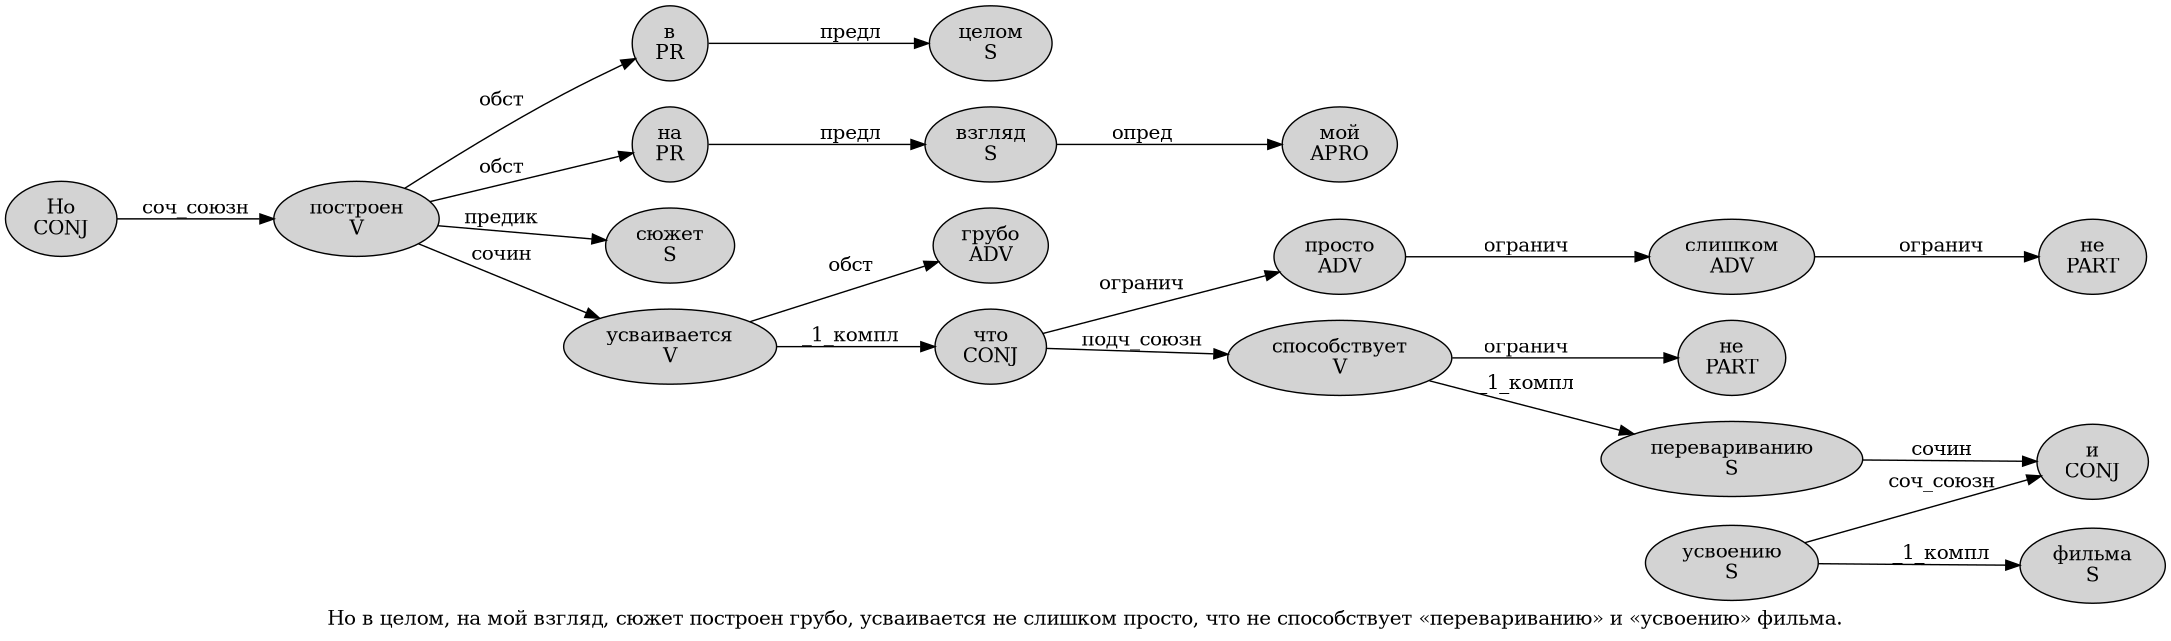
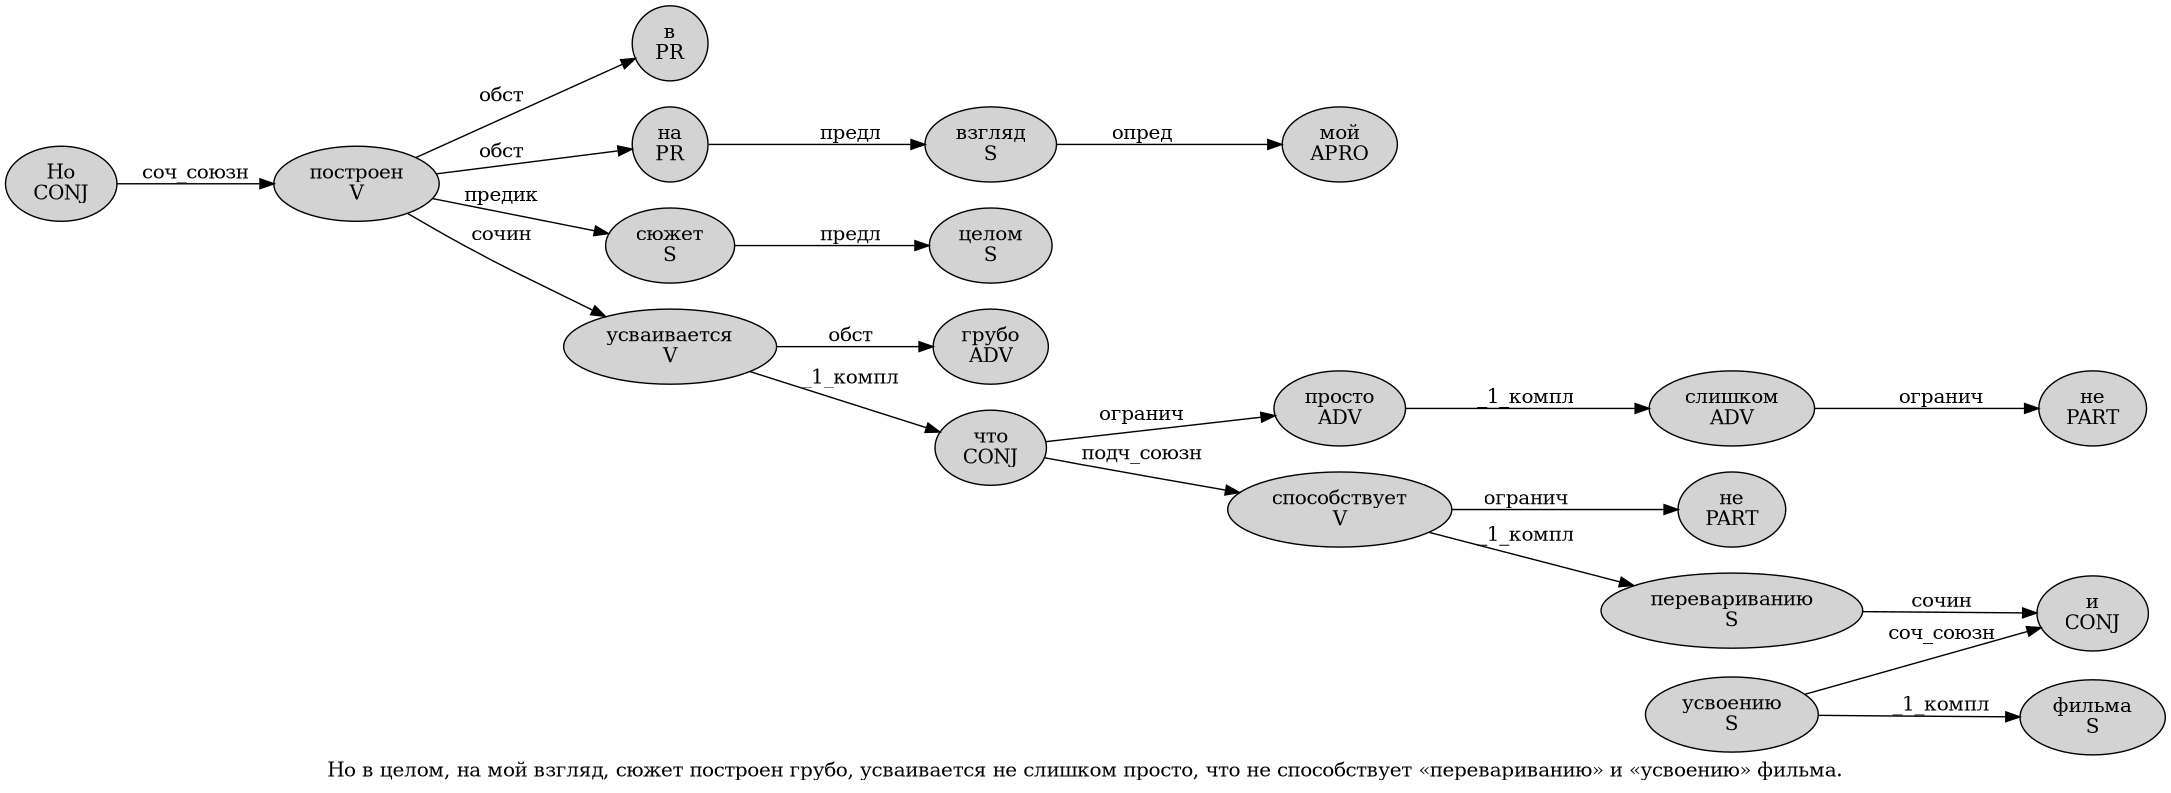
(812, 43) -> (825, 246)
(1526, 246) -> (1526, 398)
